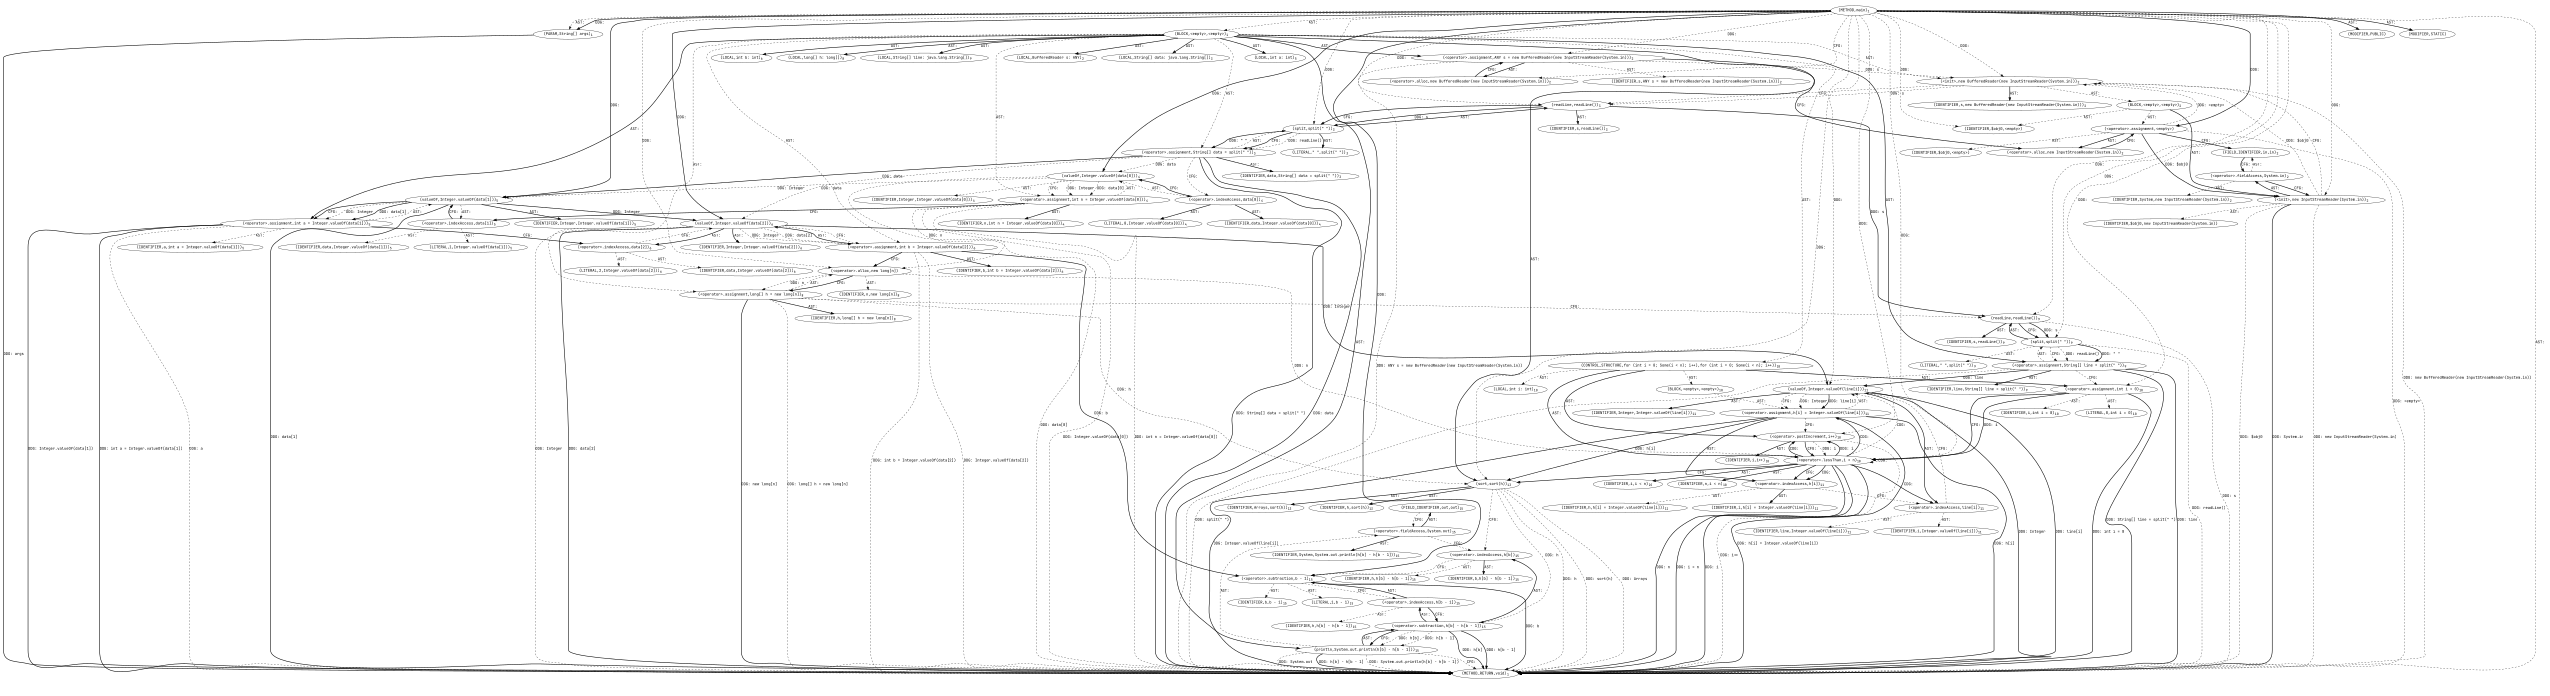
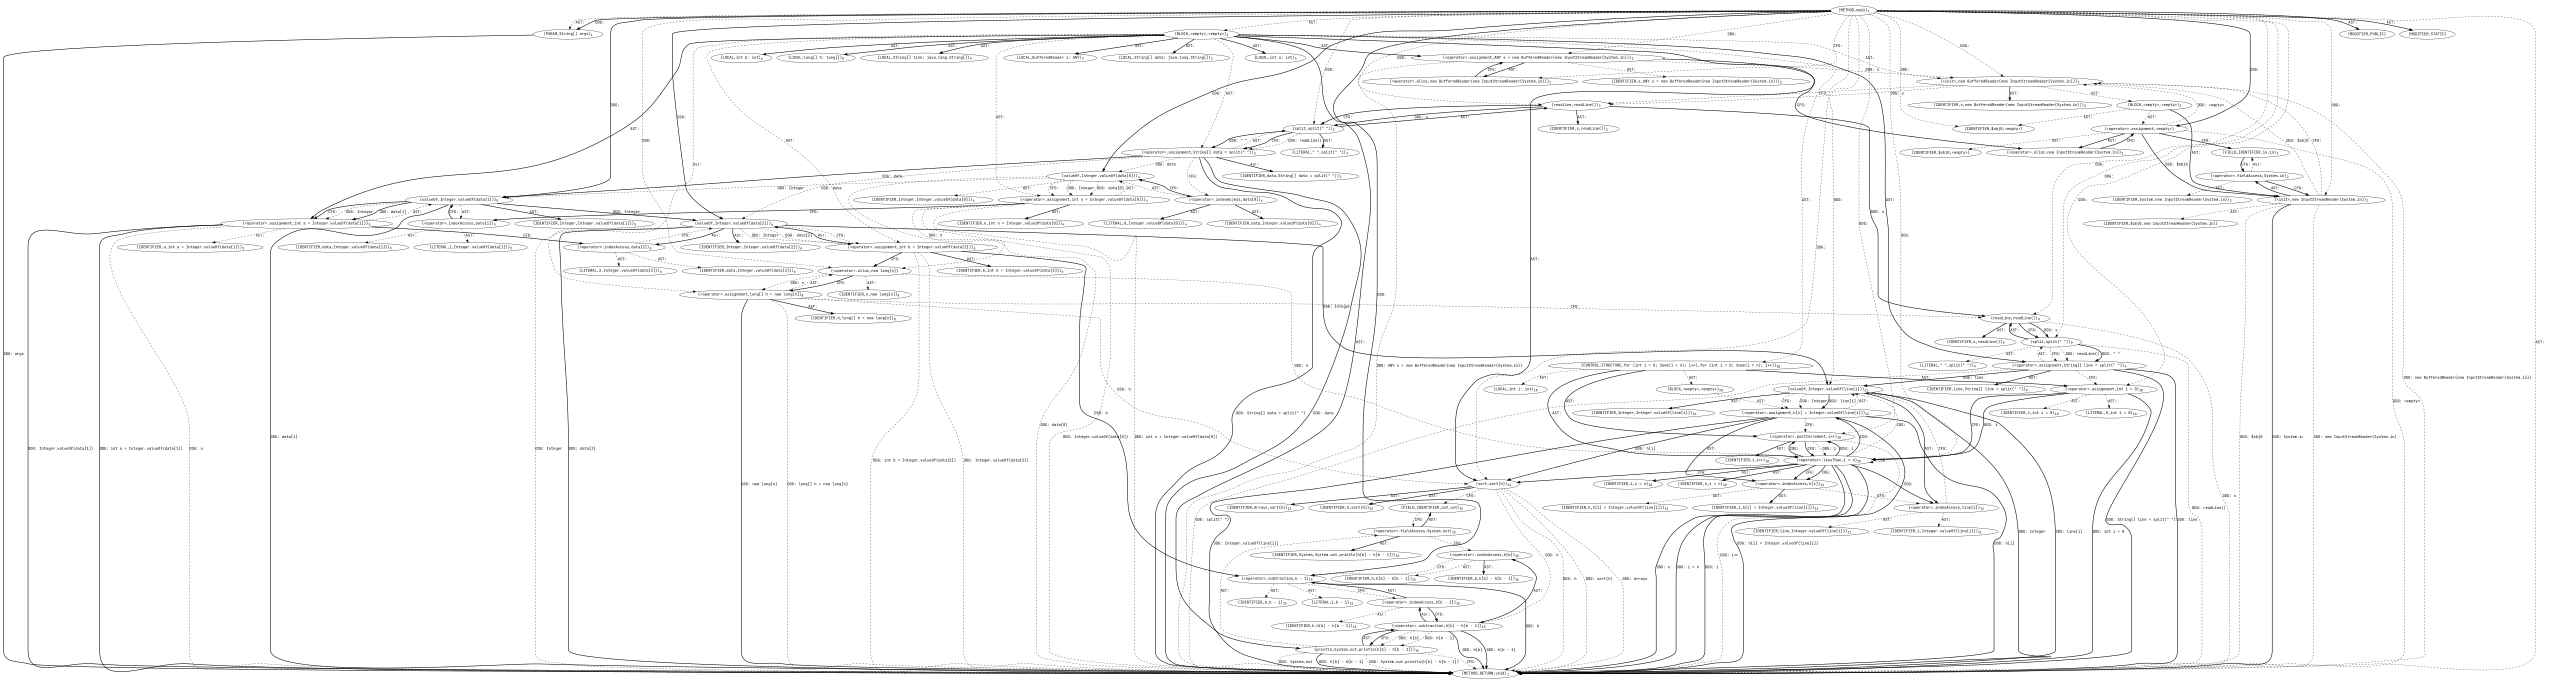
(1489, 518) -> (1464, 495)
